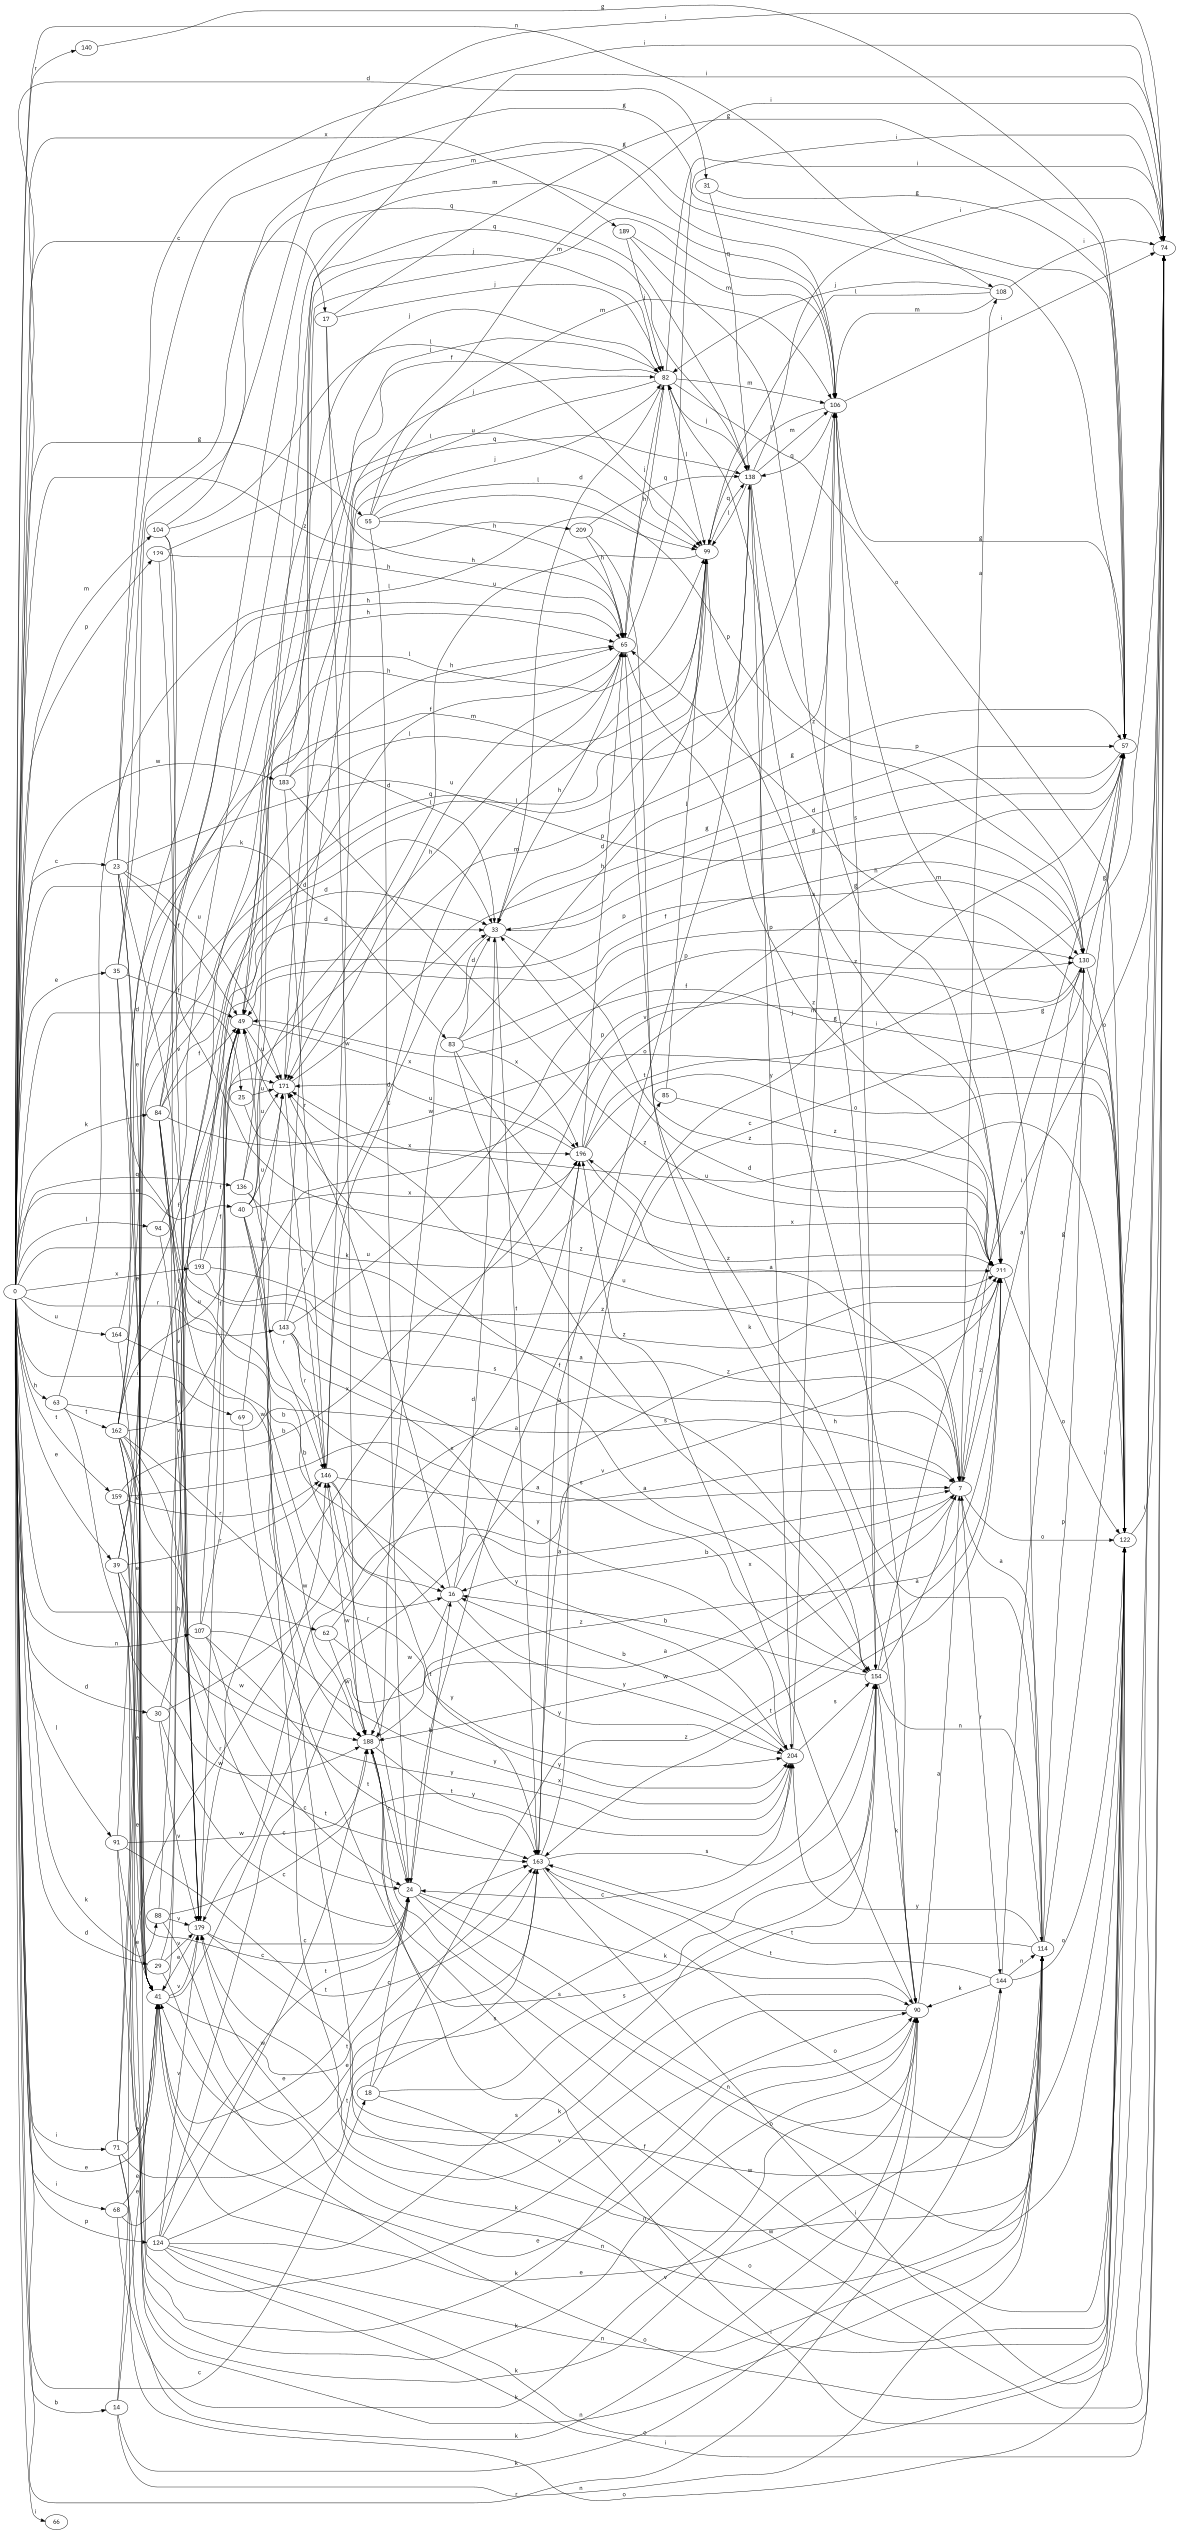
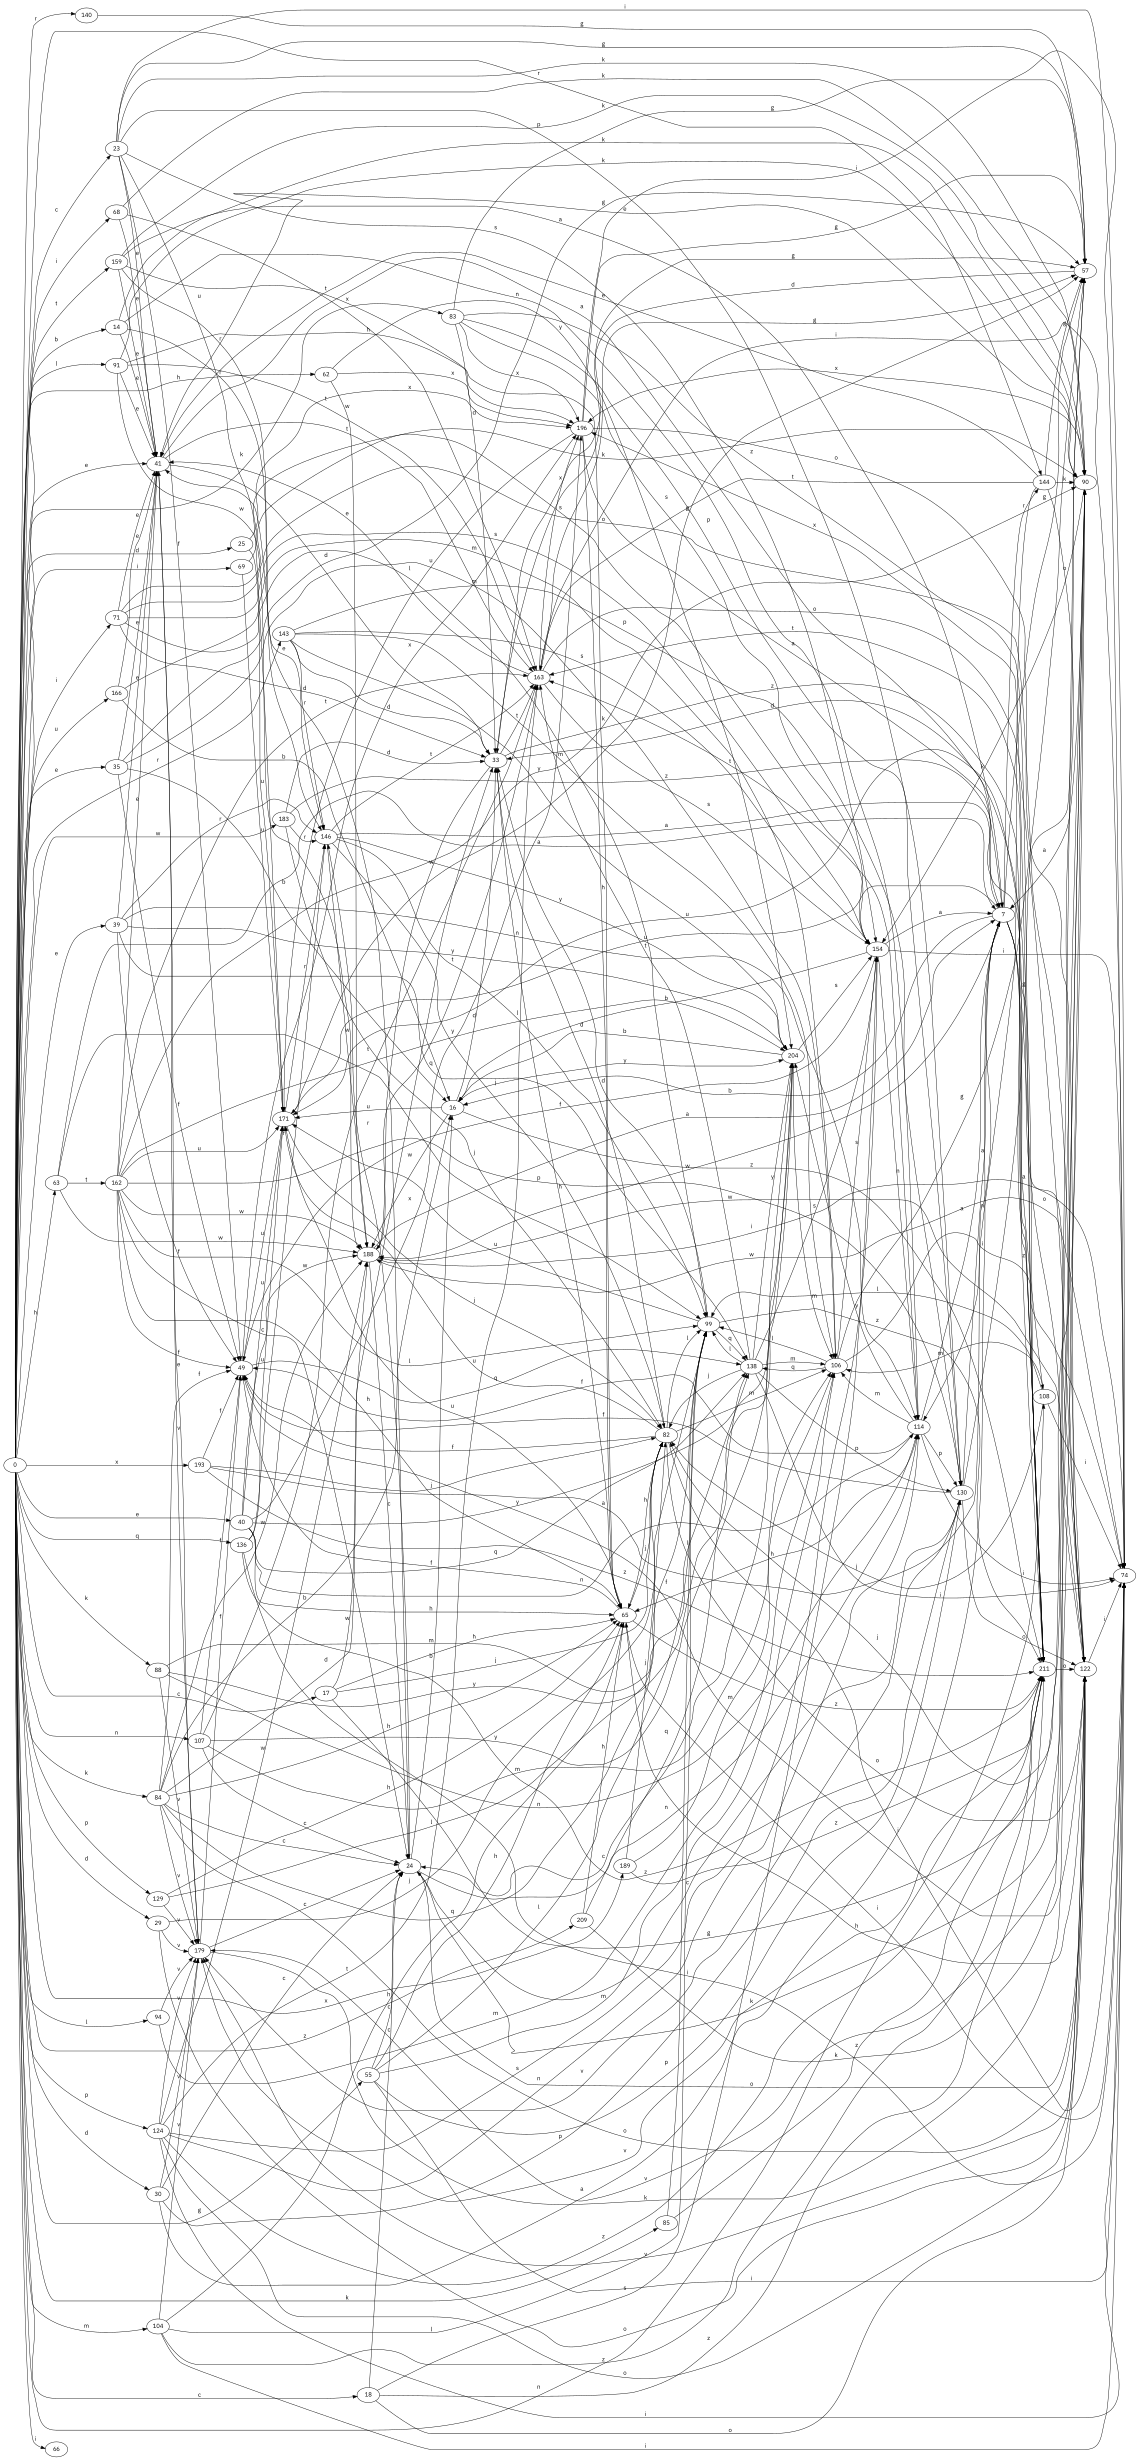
(707, 186) -> none
(442, 674) -> (402, 1979)
(431, 803) -> (431, 1641)
(117, 1335) -> (117, 694)
(896, 1842) -> (1012, 713)
